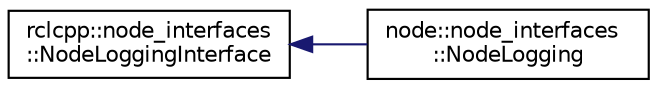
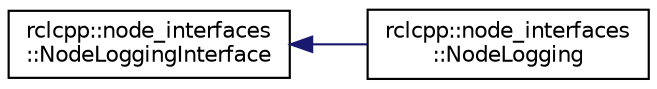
(508, 44) -> (508, 44)
